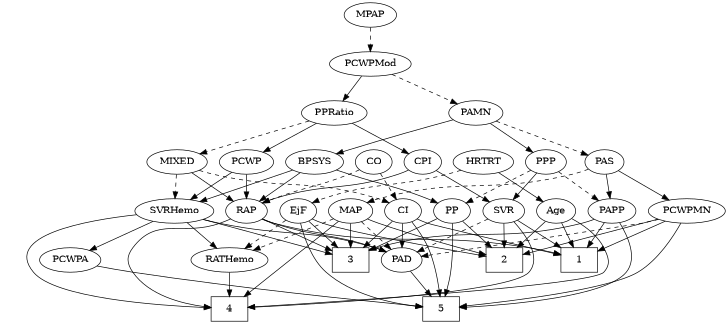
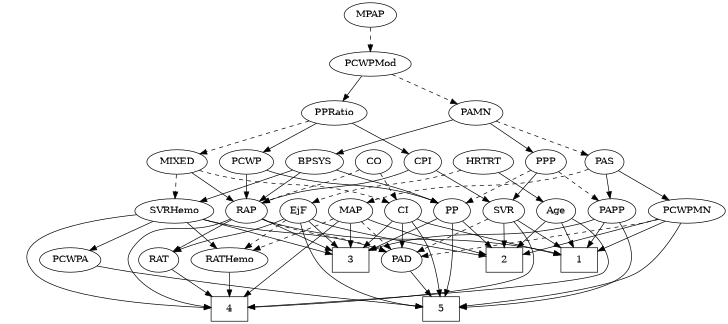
(215, 183) -> (312, 181)
(321, 235) -> (321, 235)
none -> (159, 260)
